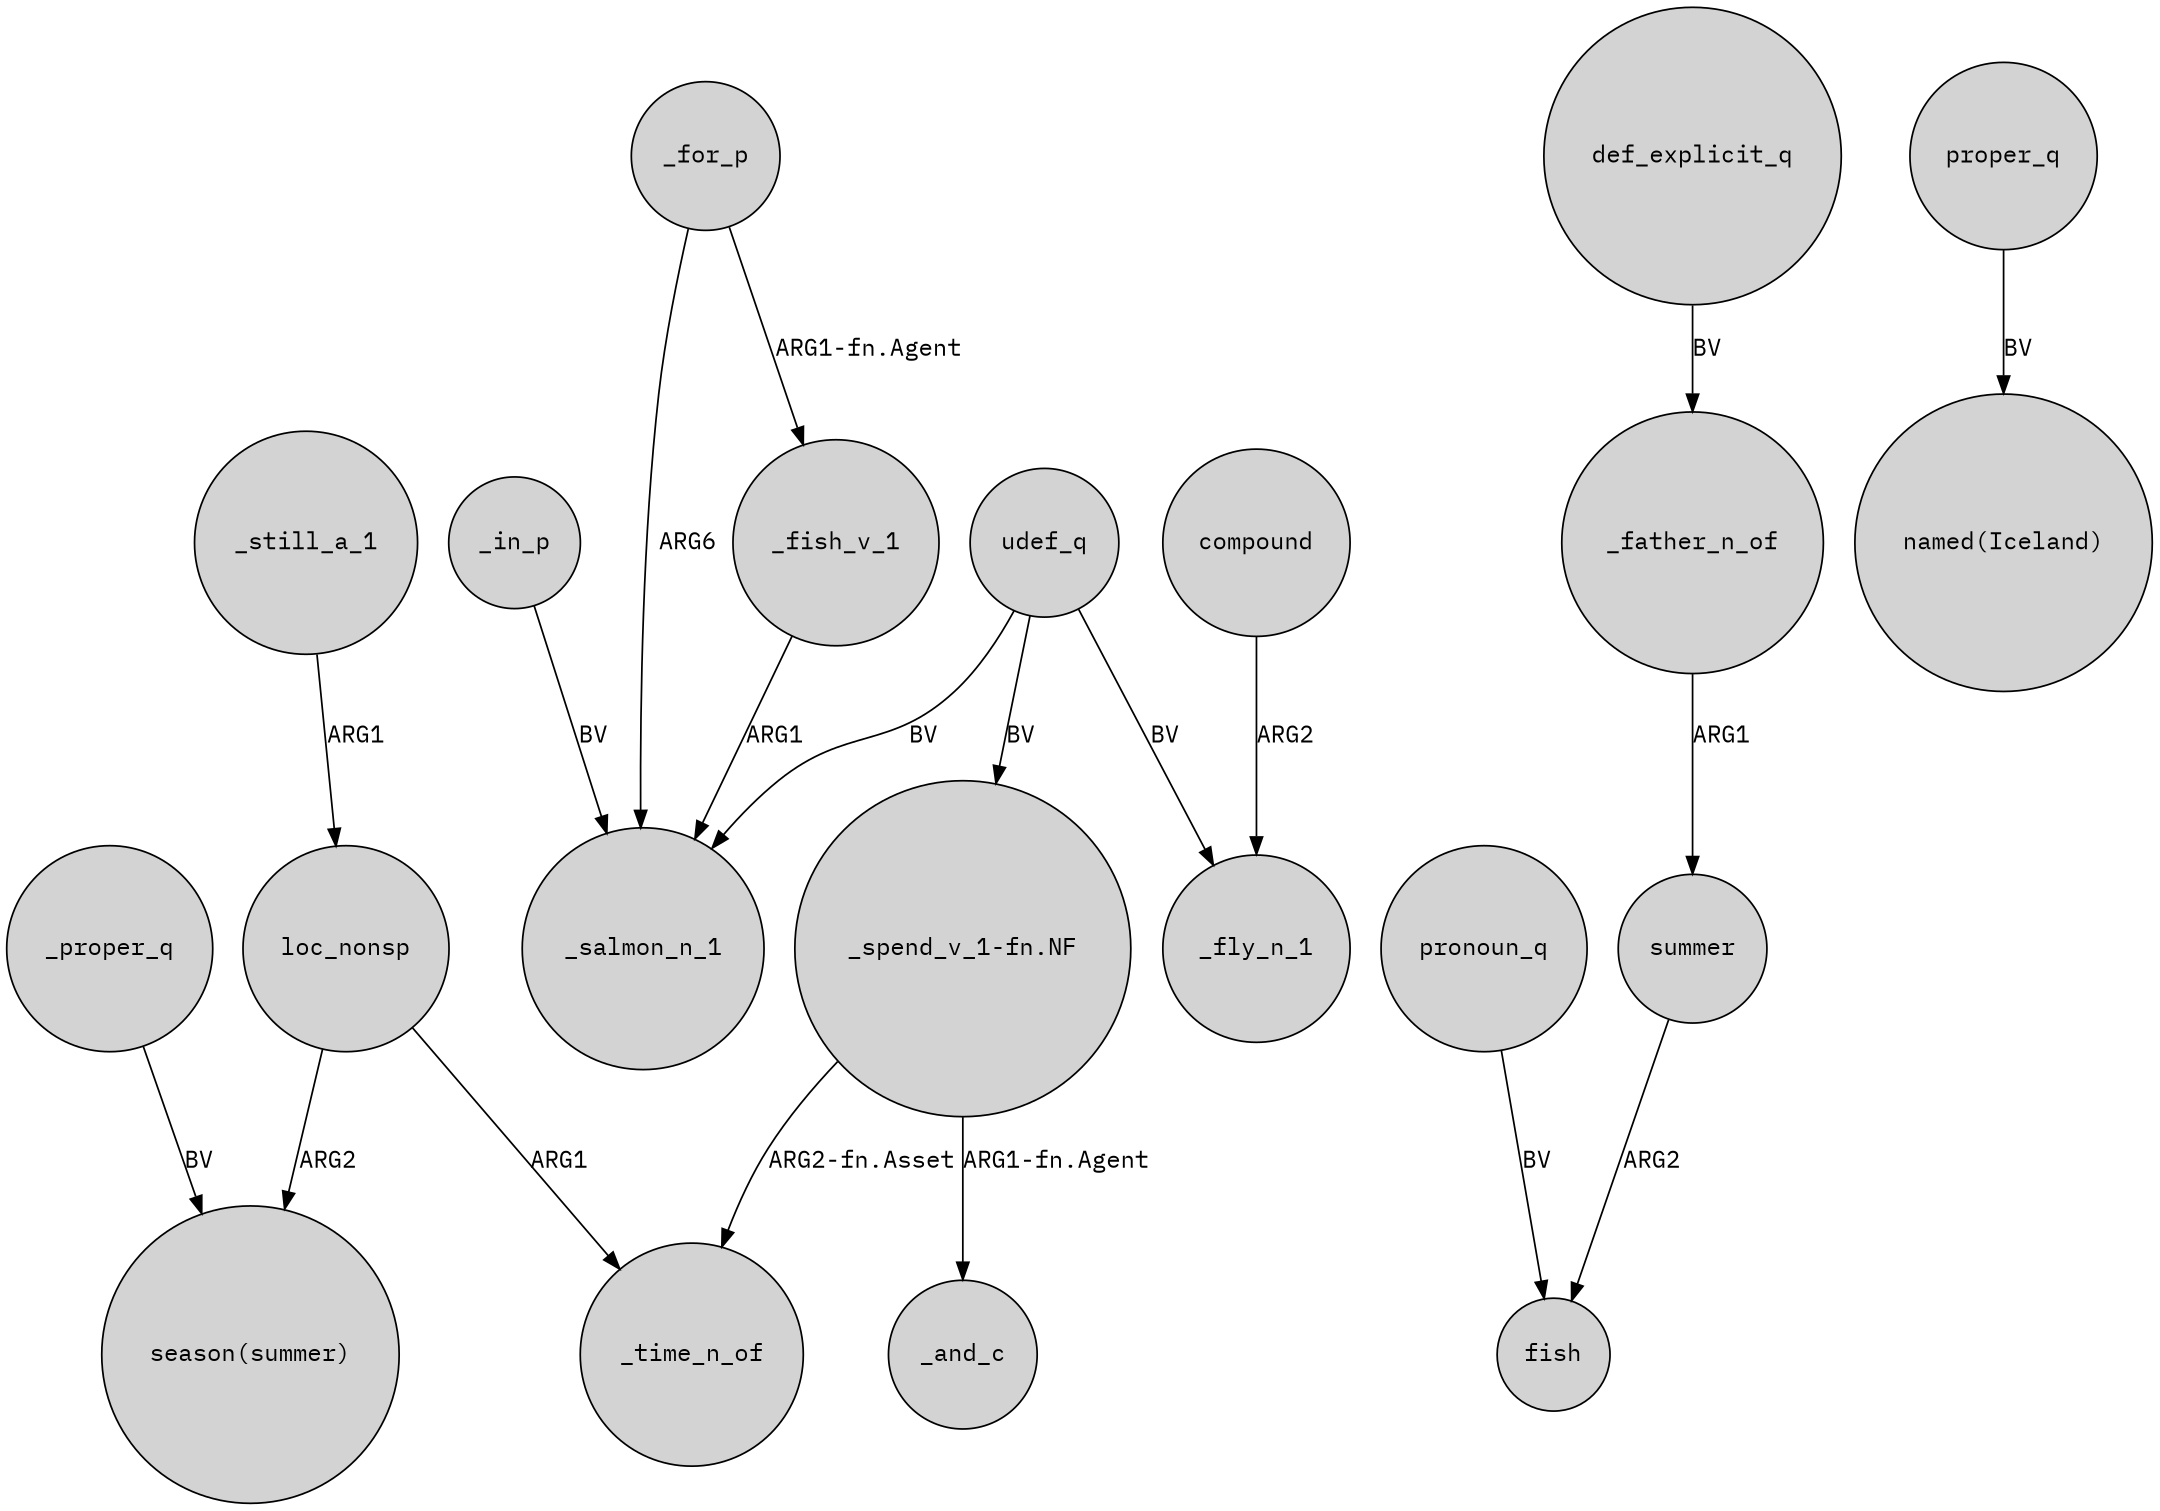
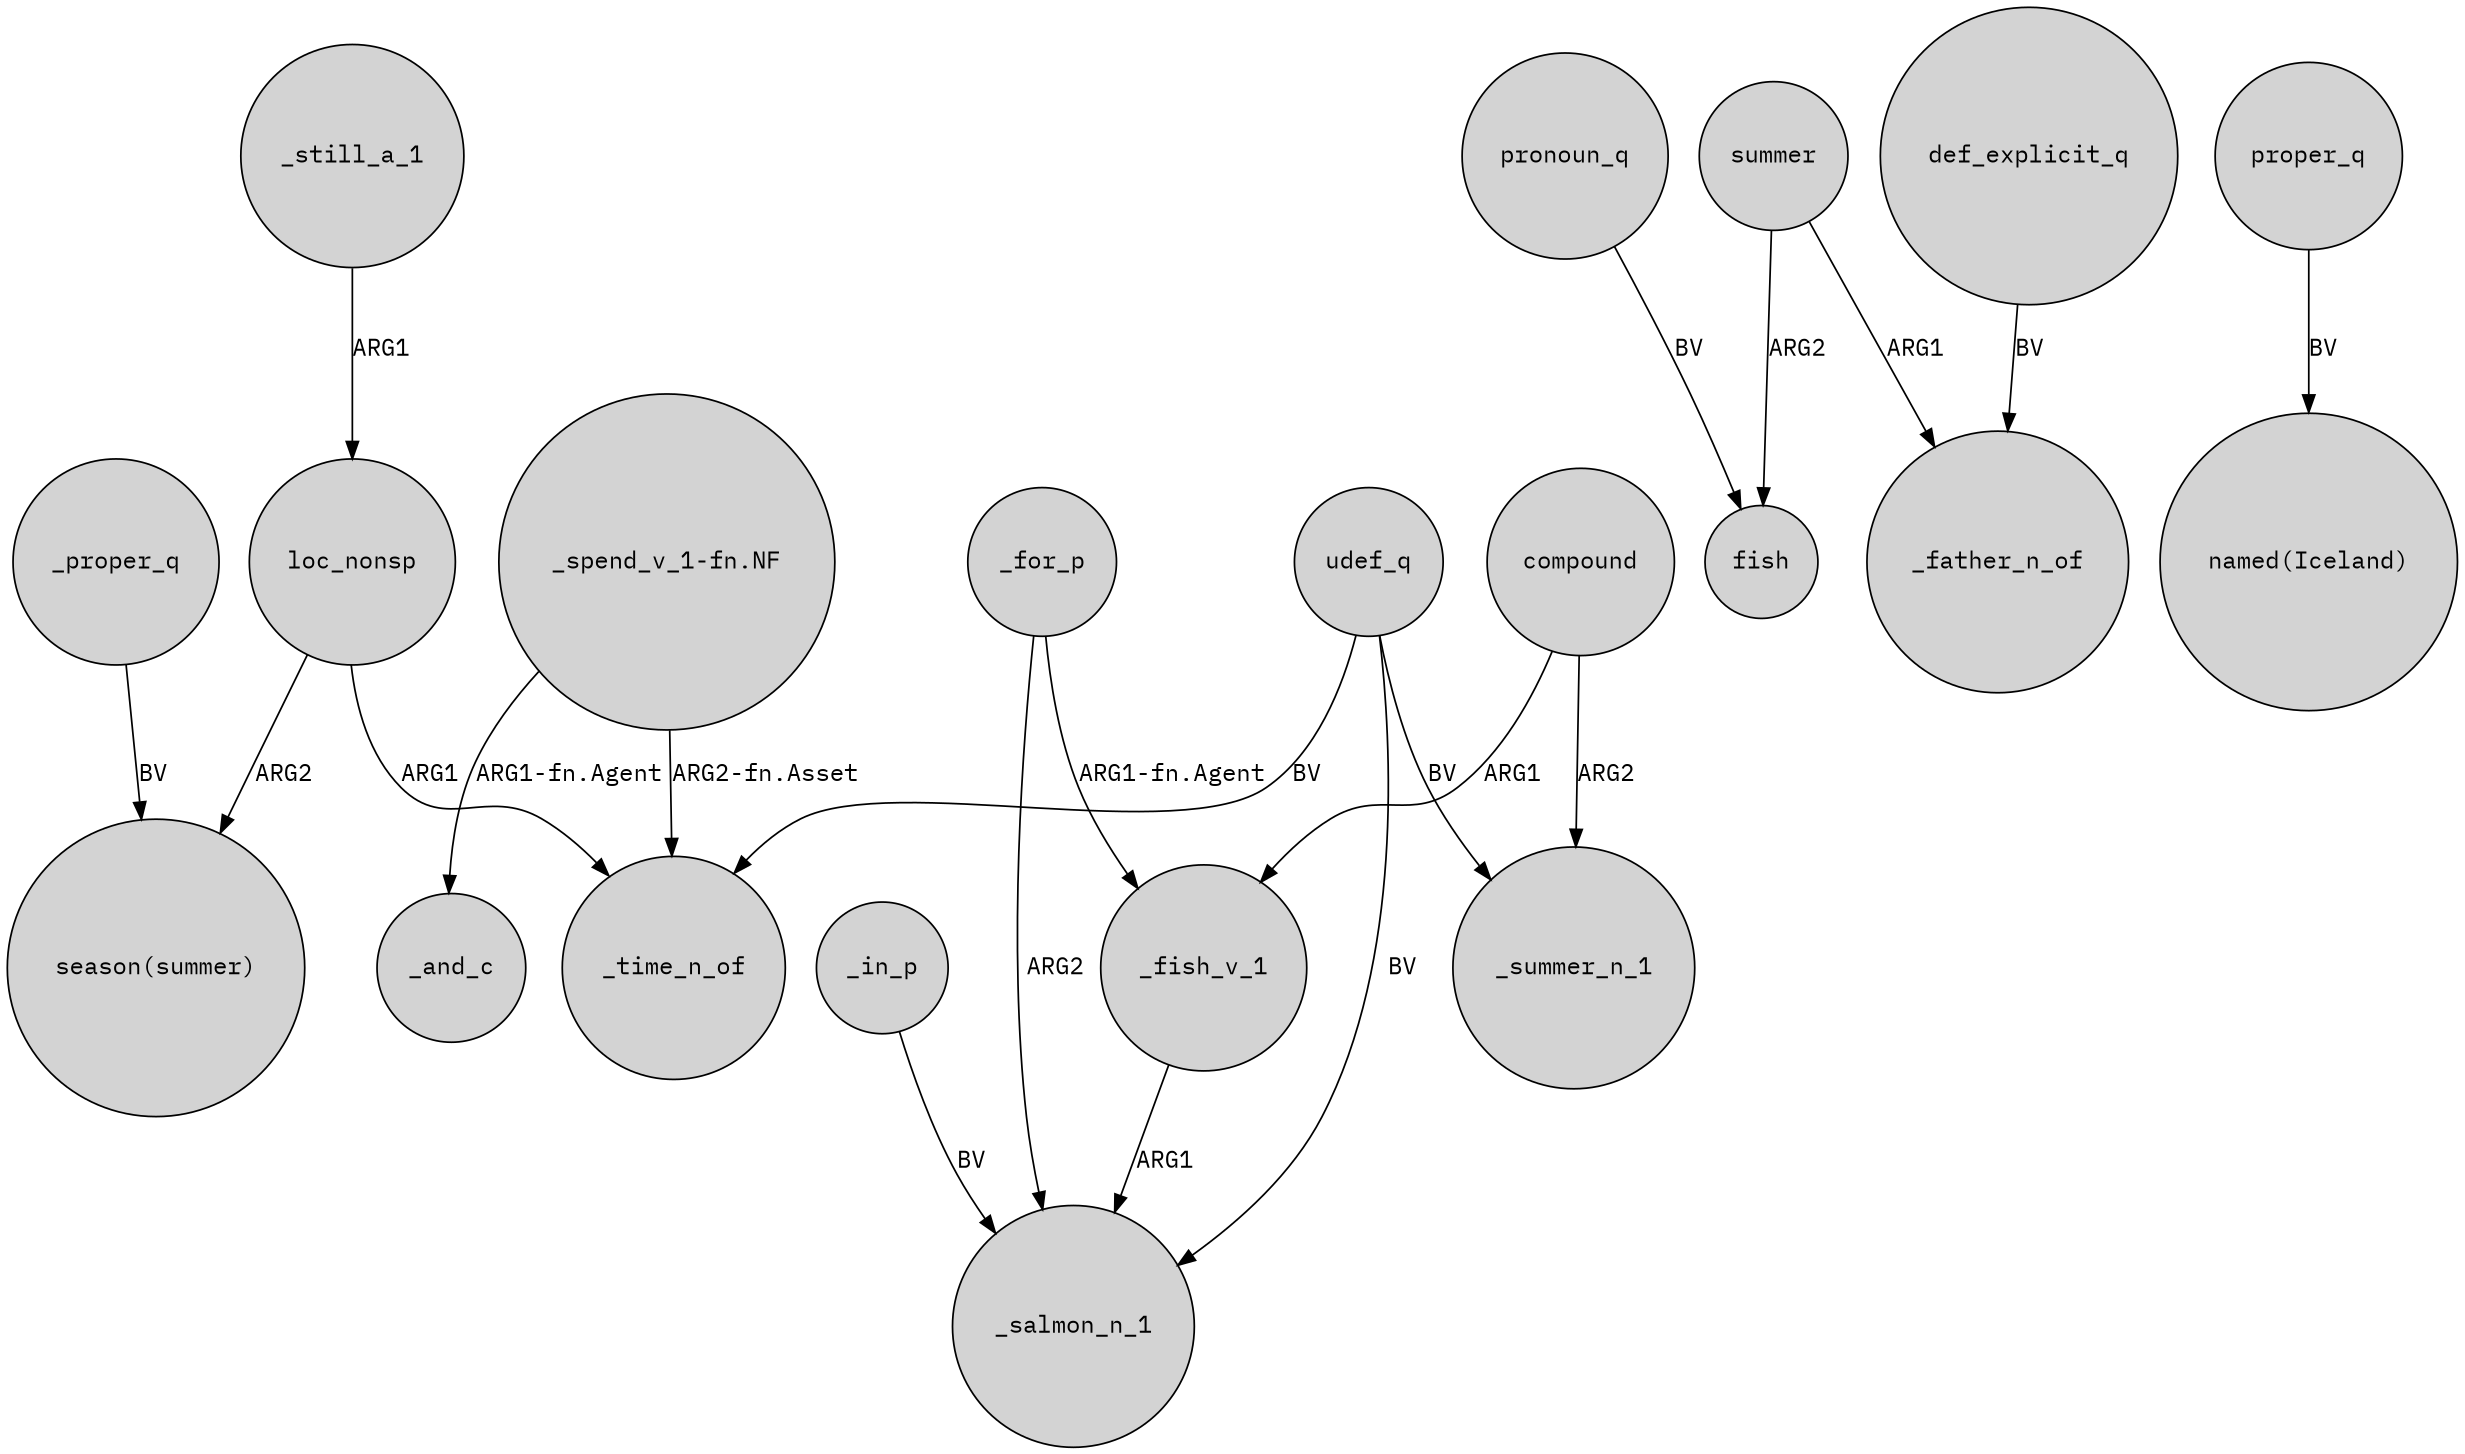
(688, 543) -> (1056, 968)
(1015, 691) -> (1108, 811)
(1693, 765) -> (1868, 327)
none -> (1447, 794)
(1256, 949) -> (1574, 968)
